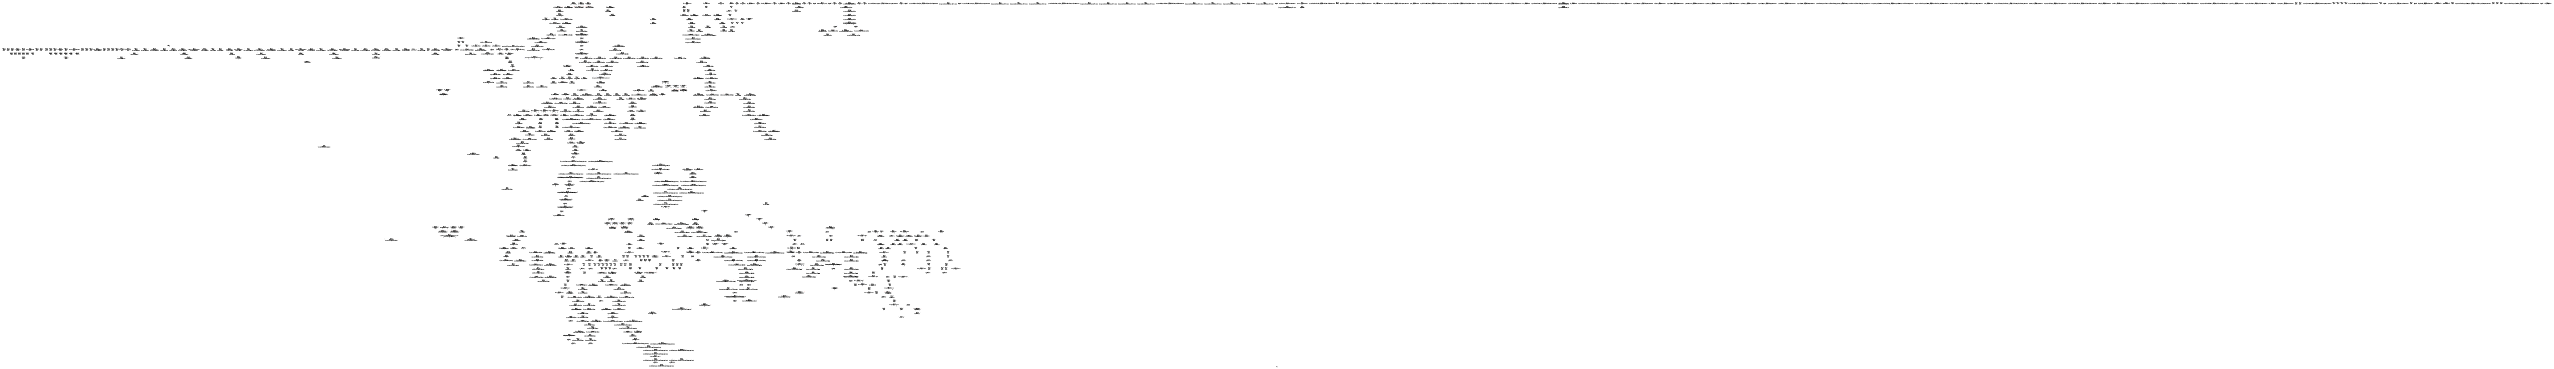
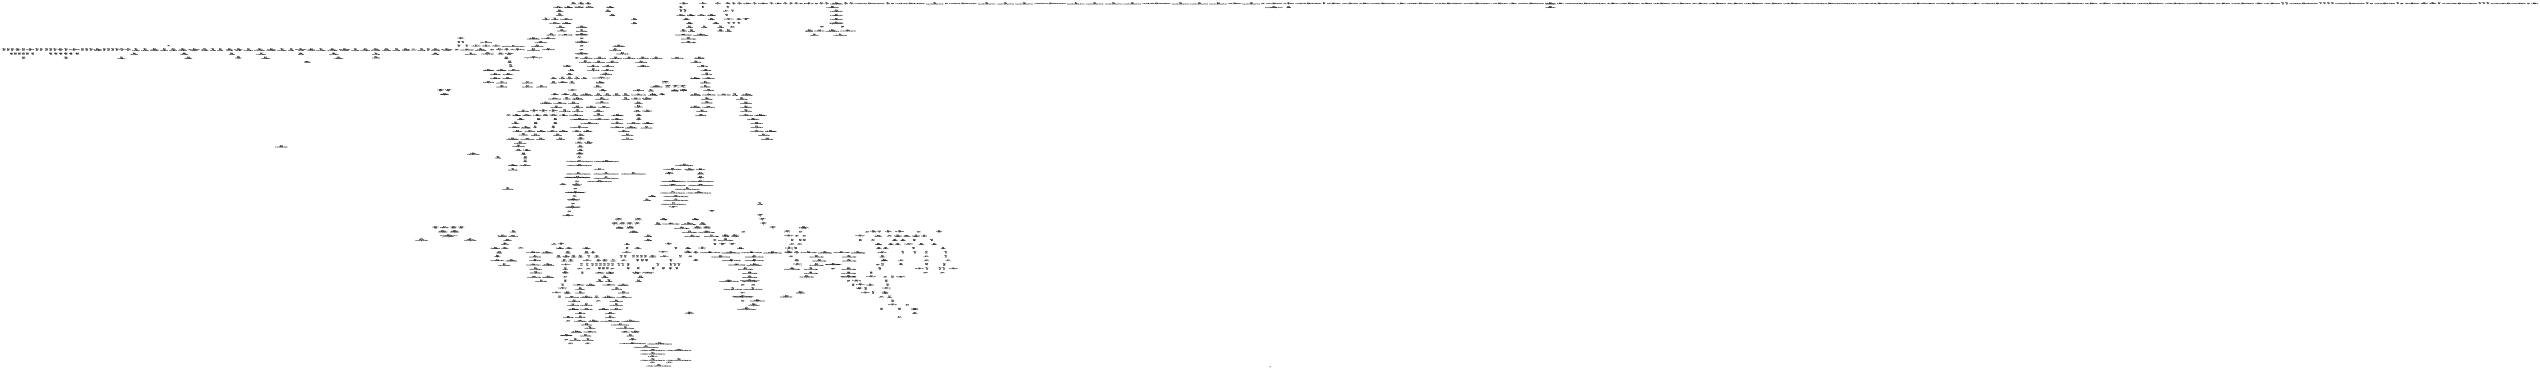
none -> (552, 131)
